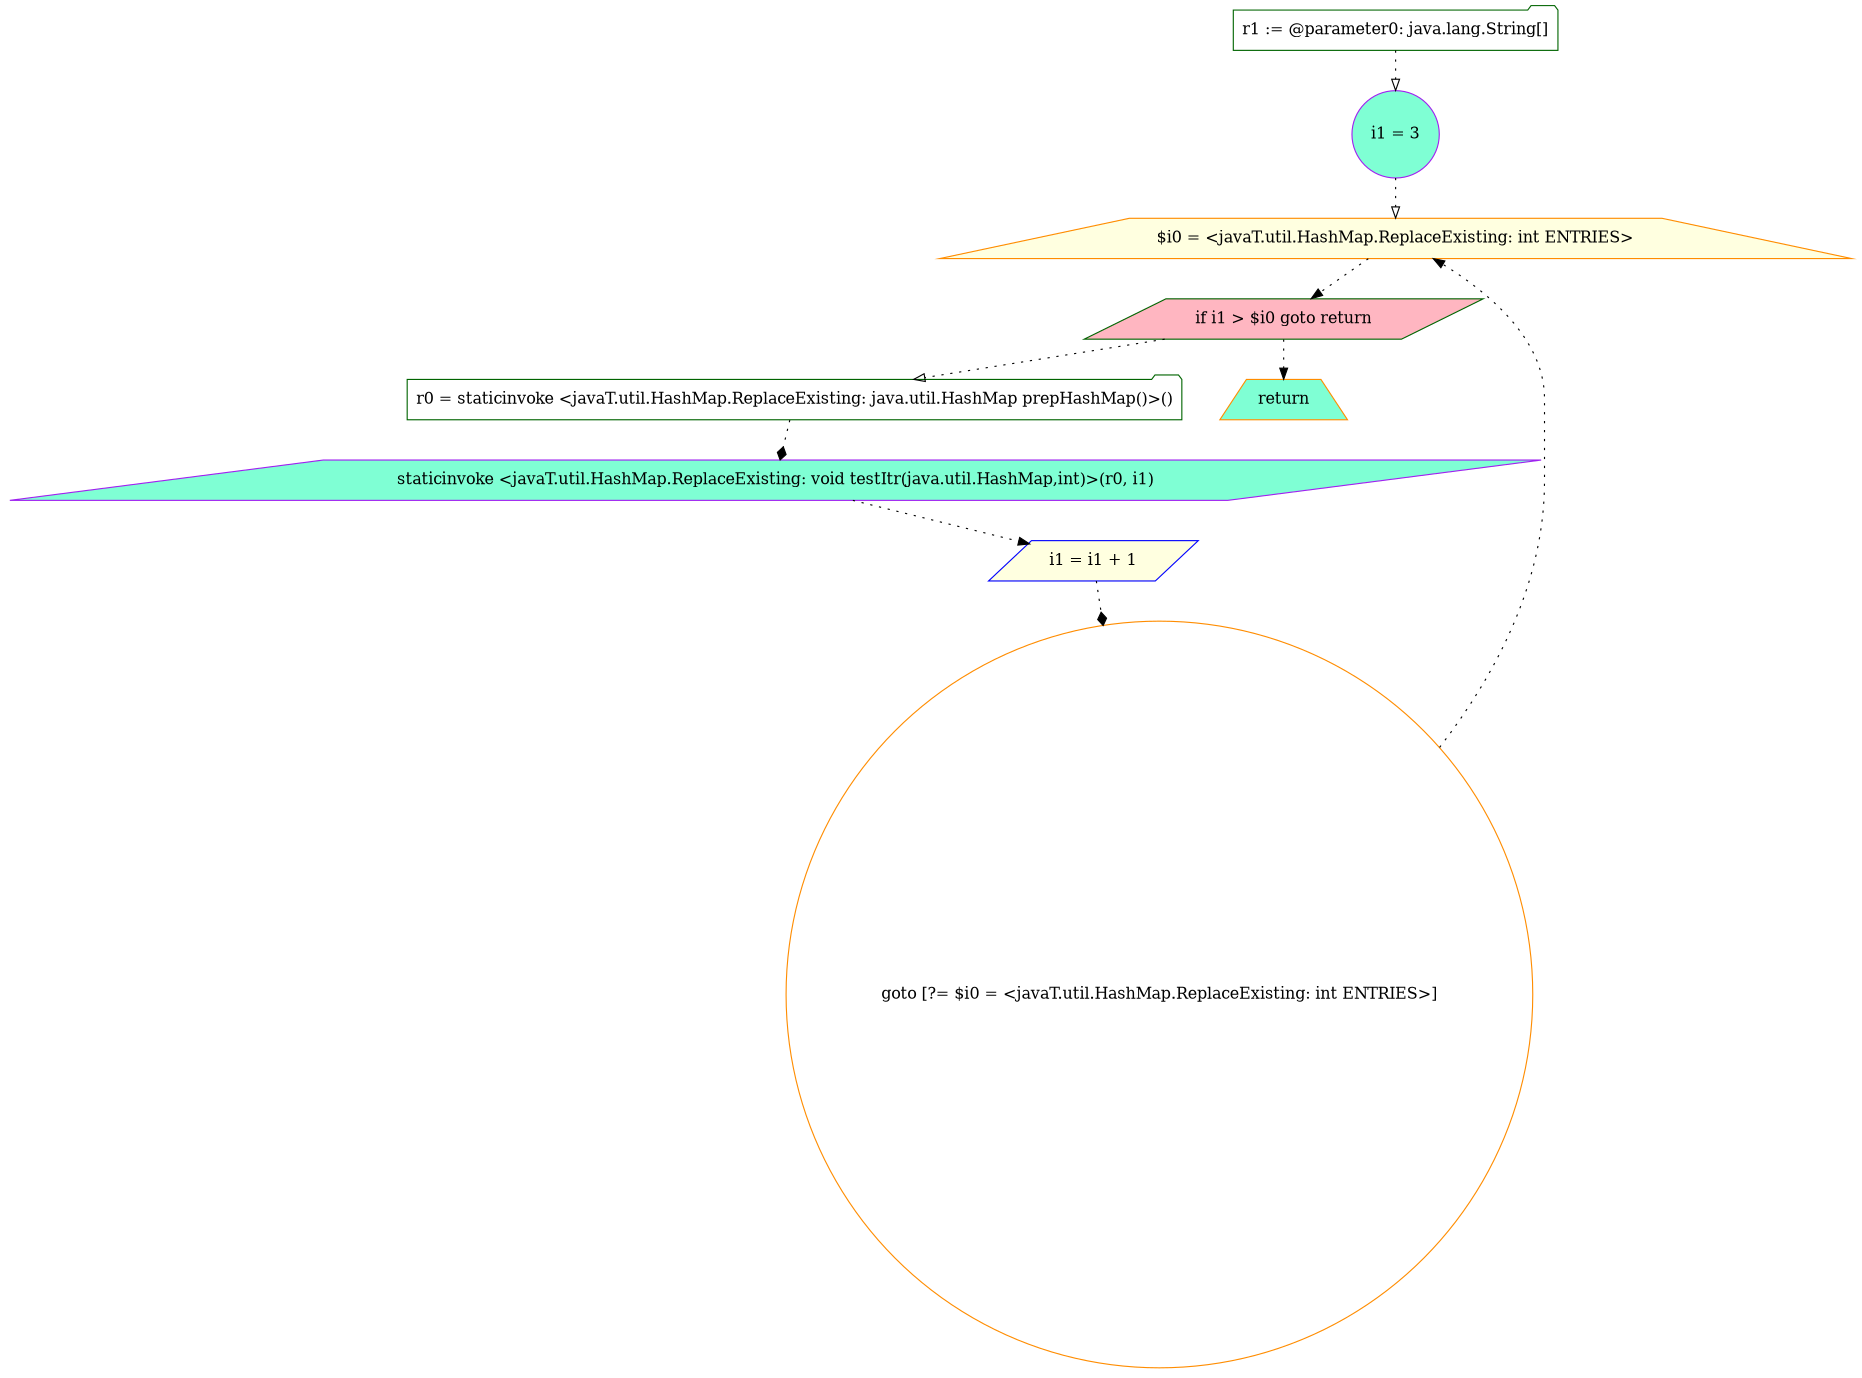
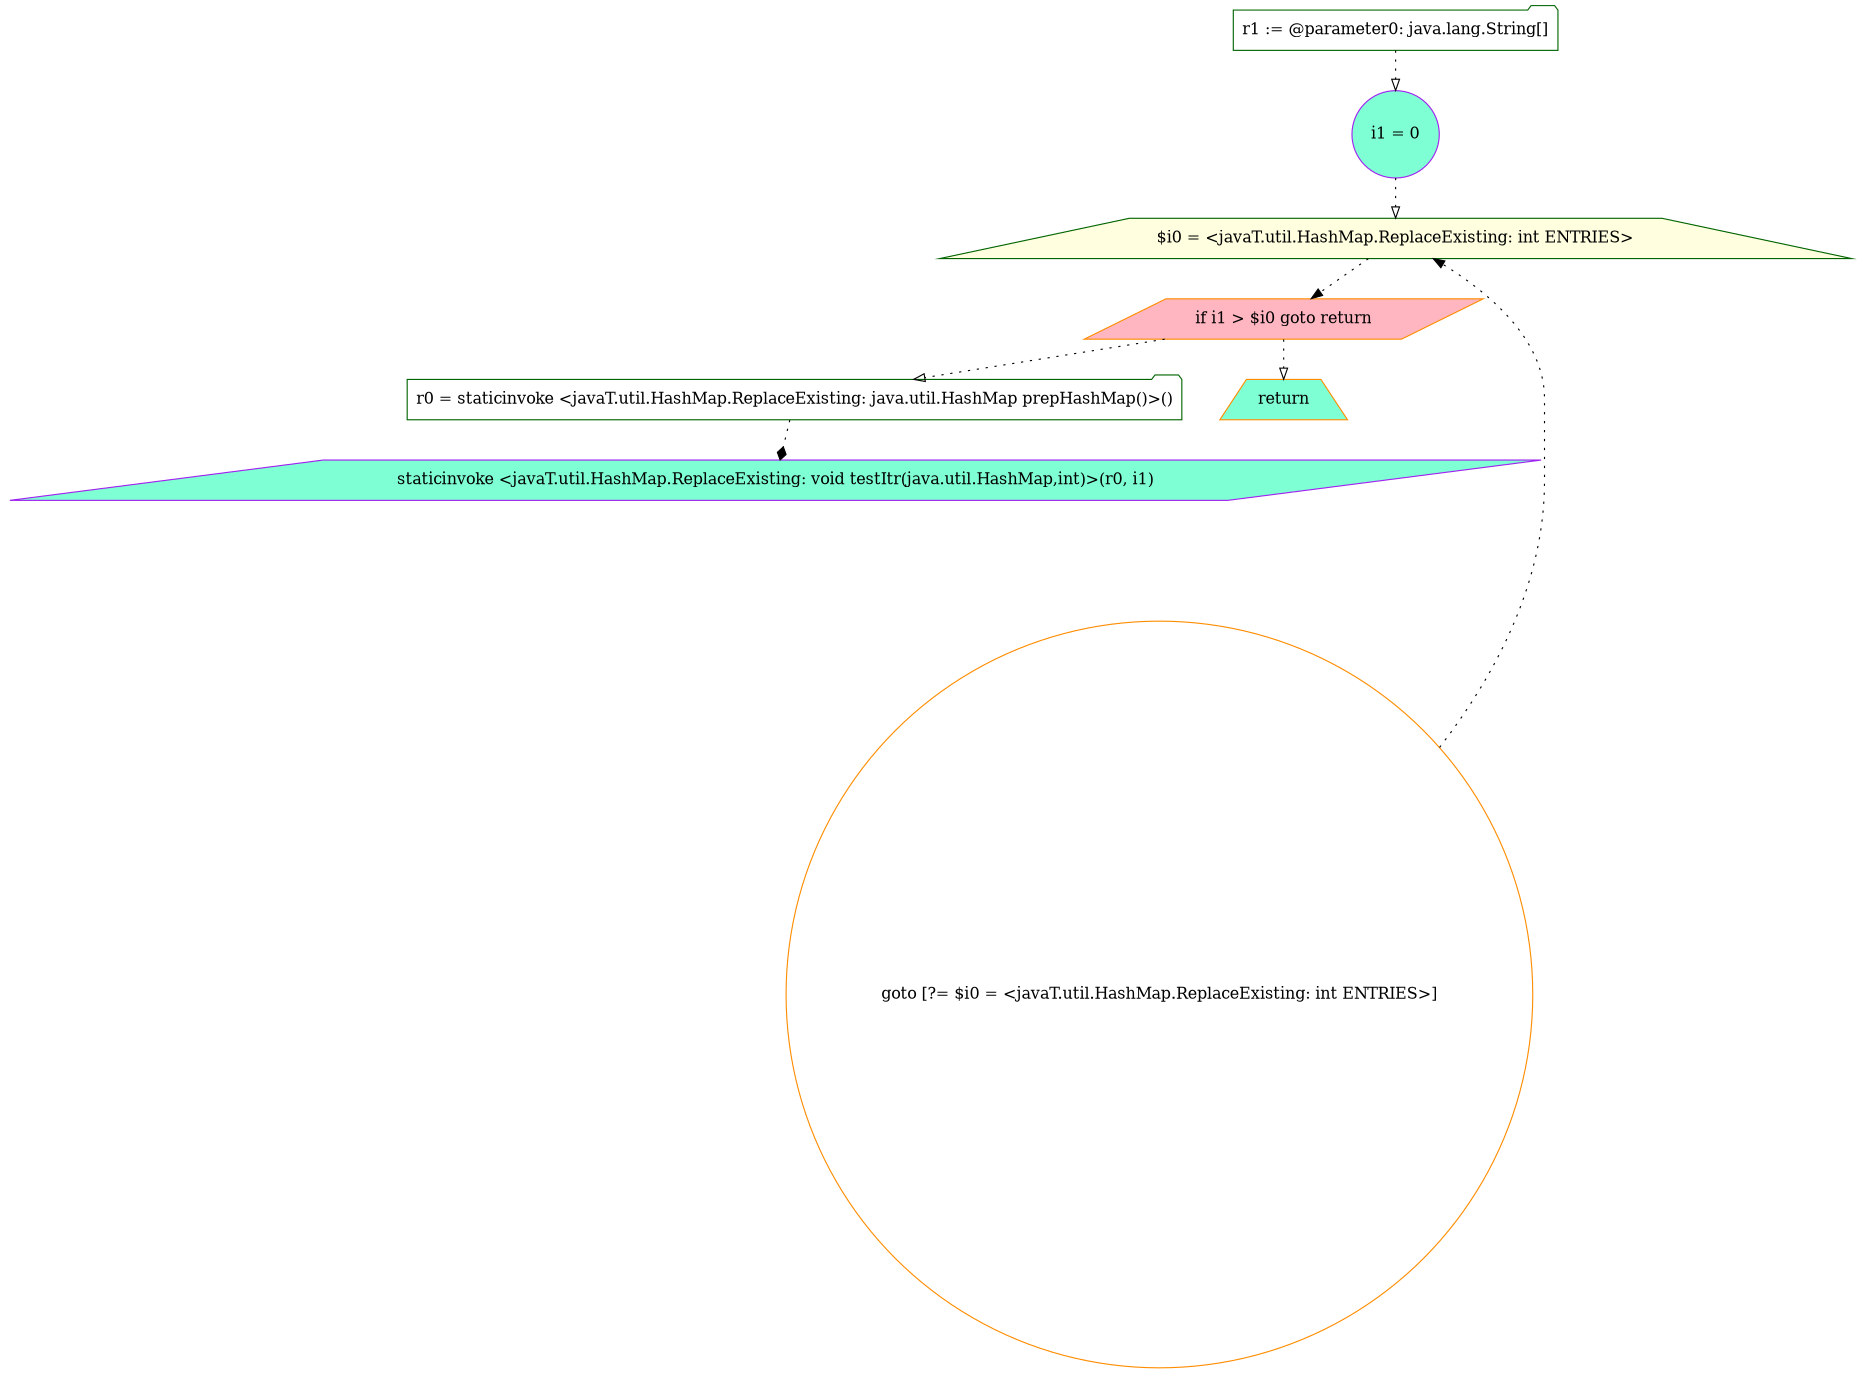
(1396, 134) -> (1396, 134)
(1396, 238) -> (1396, 238)
(1284, 319) -> (1284, 319)
(1284, 354) -> (1284, 354)
(1093, 561) -> none
